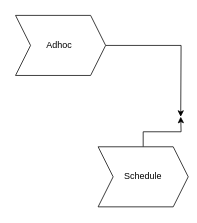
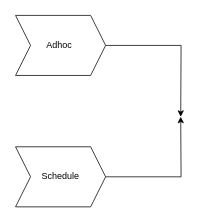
(143, 177) -> (60, 177)
